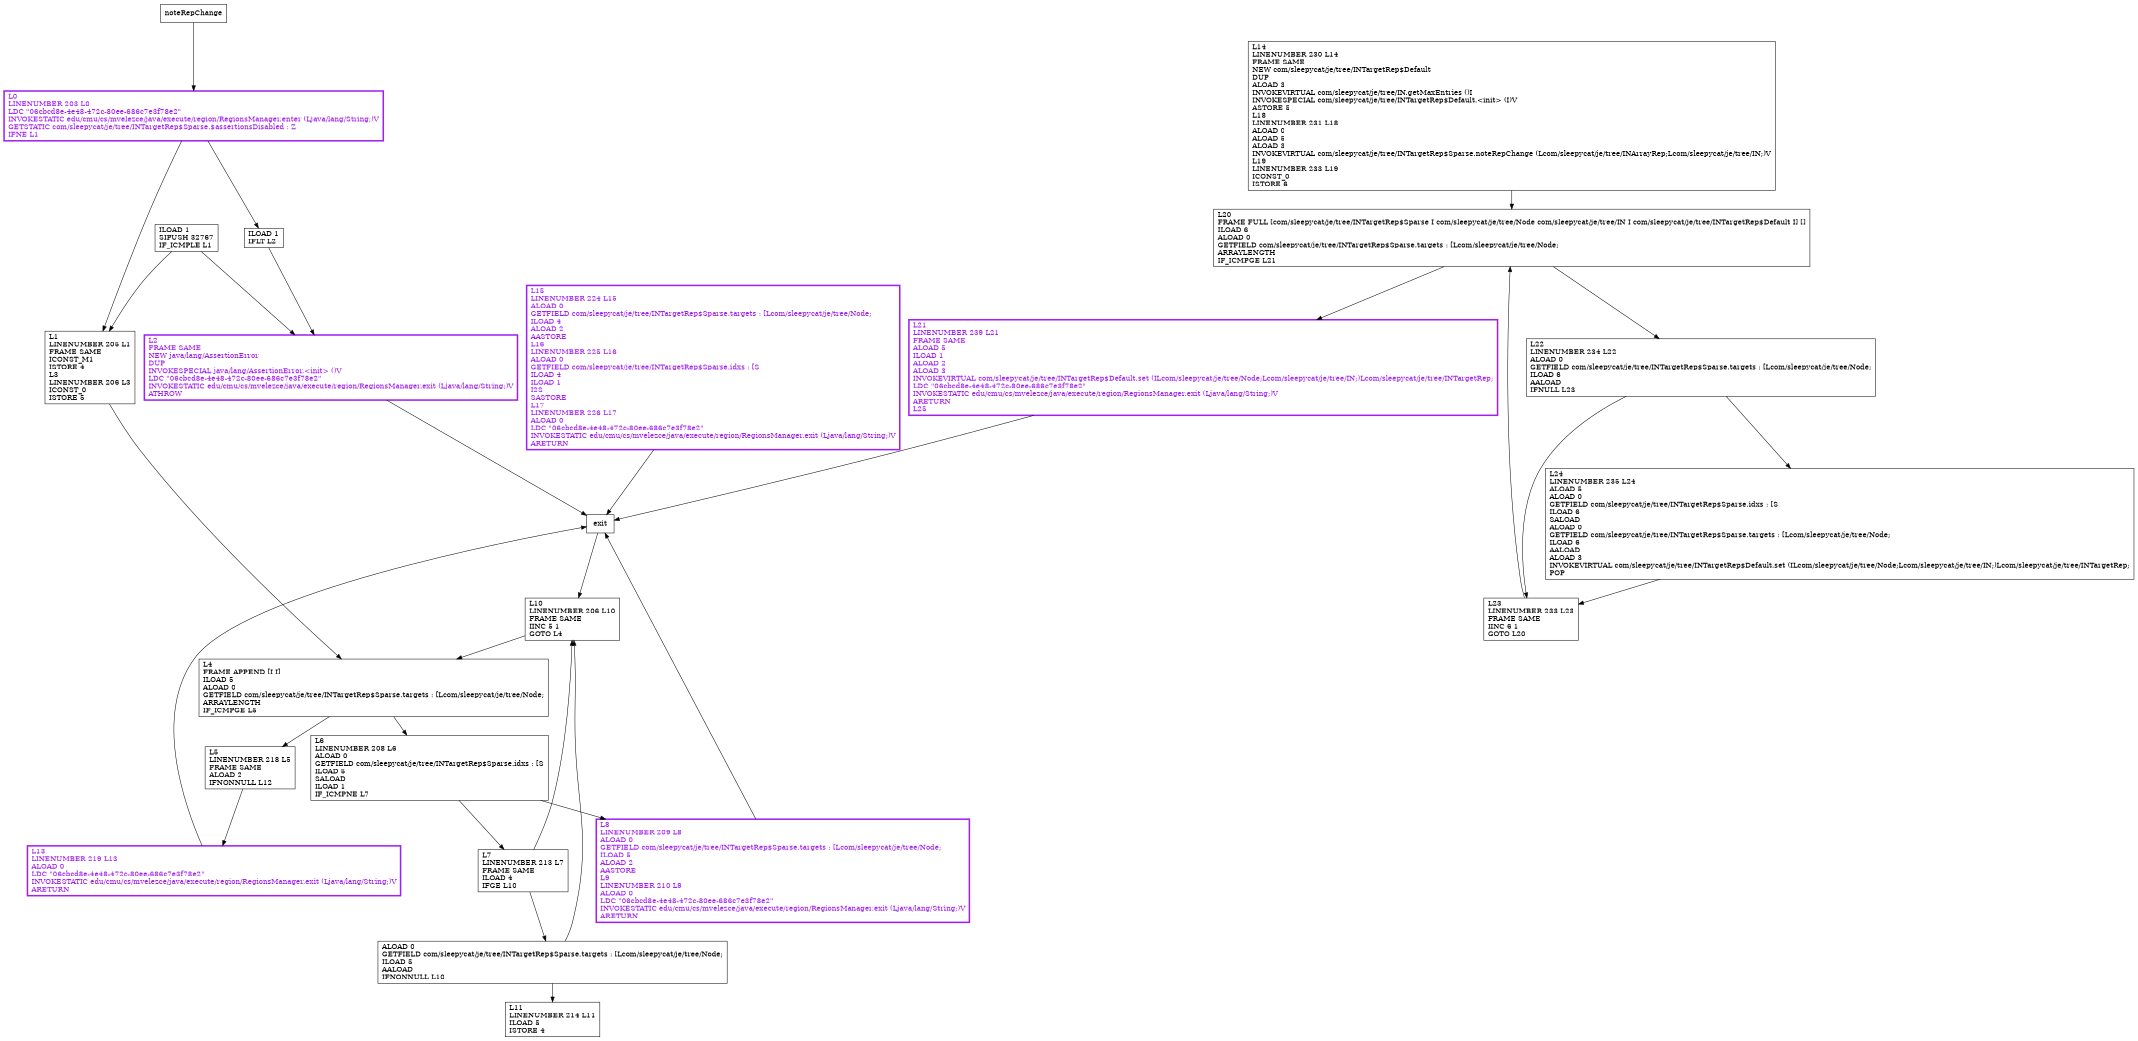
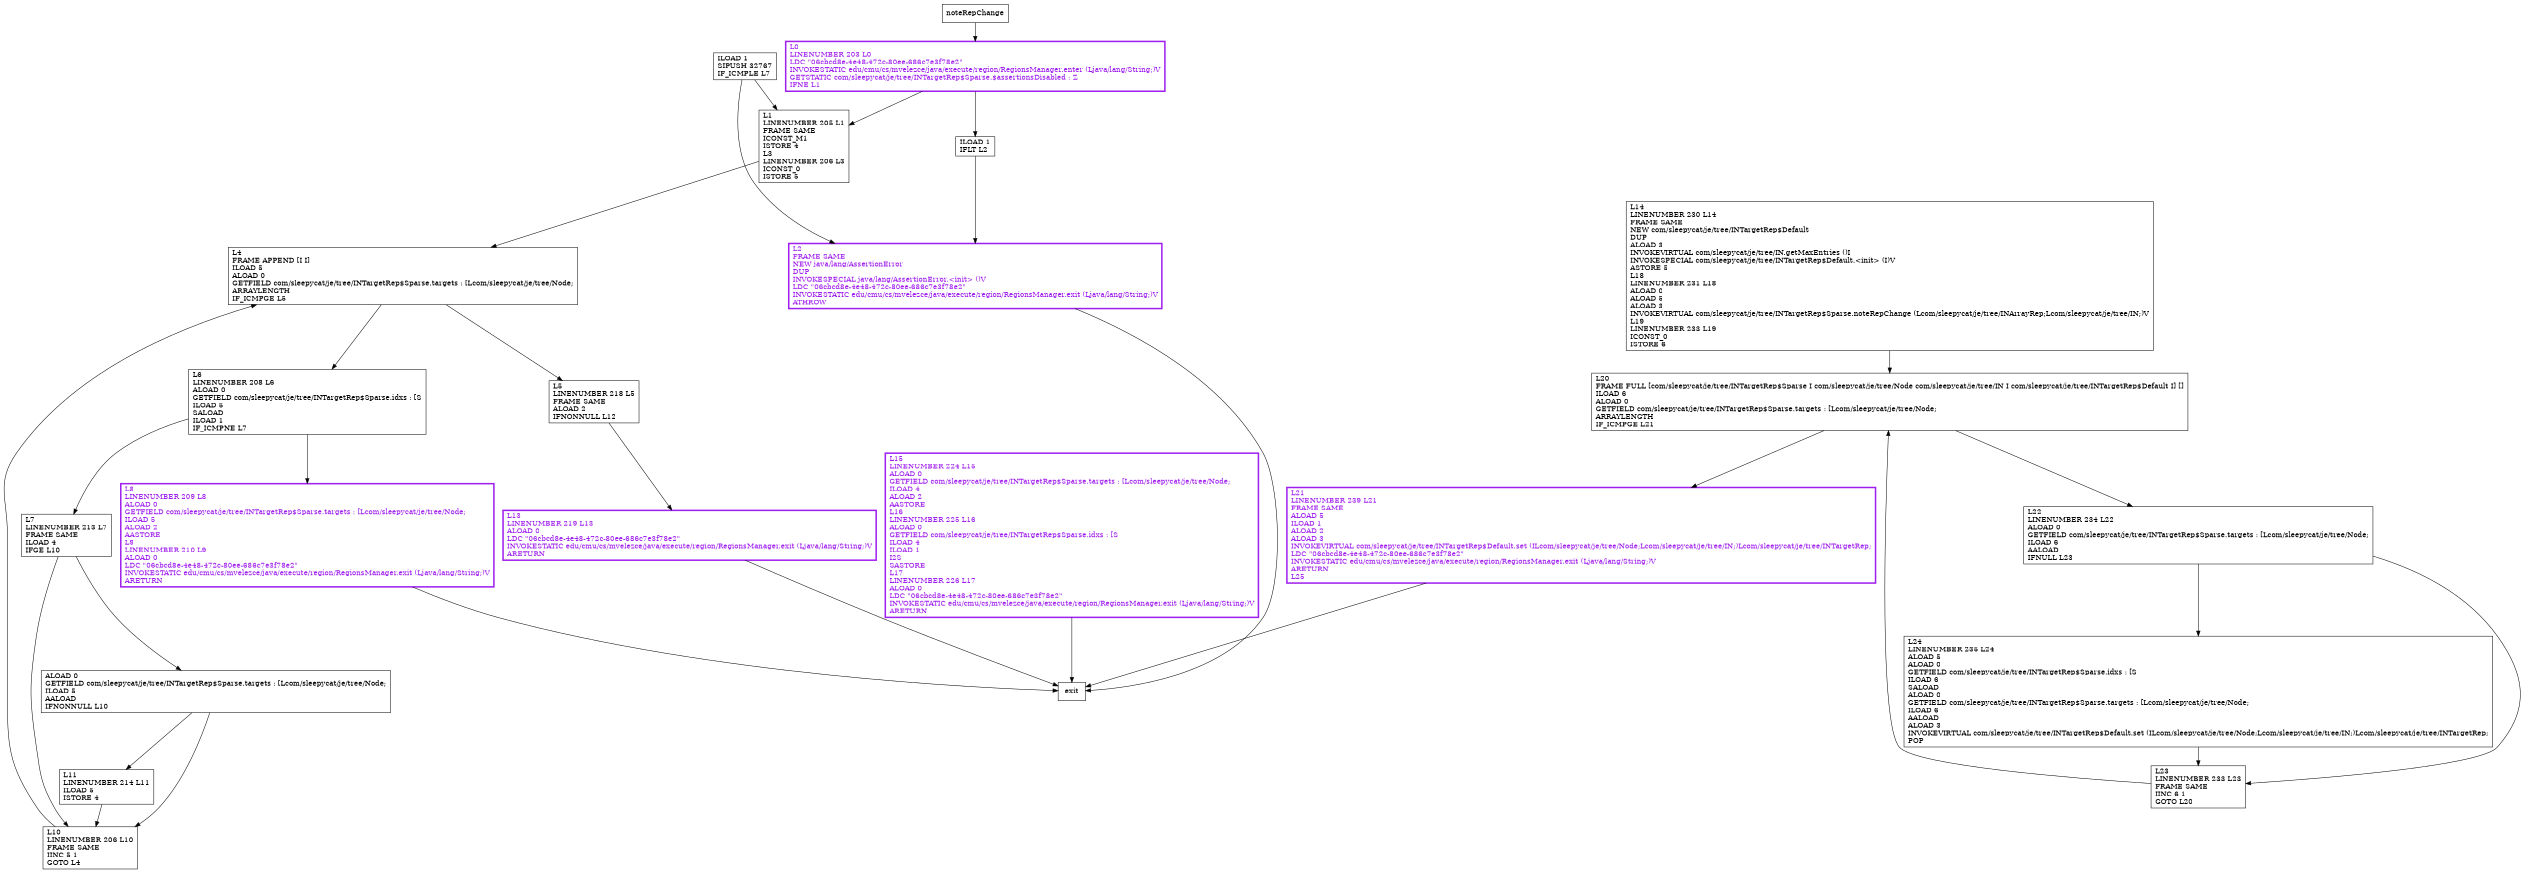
(187, 238) -> (745, 66)
(589, 563) -> (100, 813)
